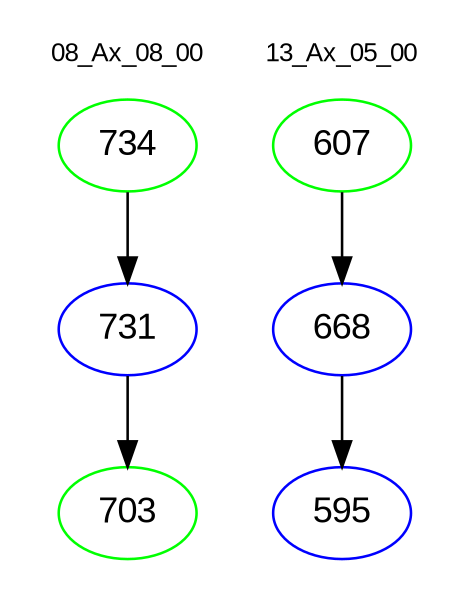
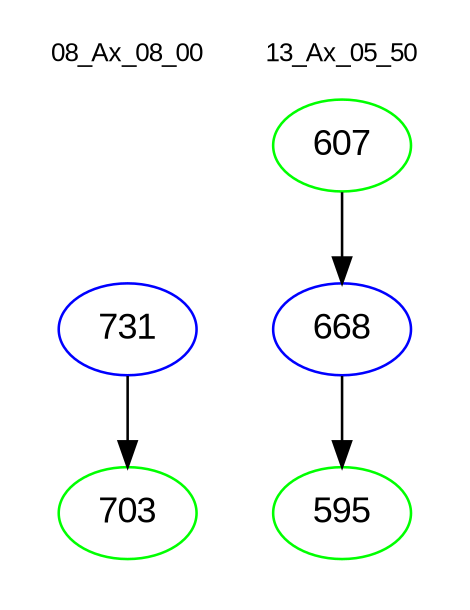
(342, 55) -> (342, 55)
(128, 146) -> none
(342, 513) -> (342, 513)
